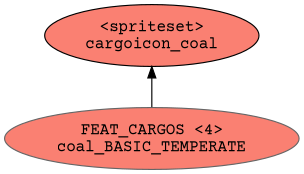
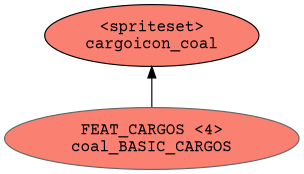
(152, 138) -> (152, 138)
